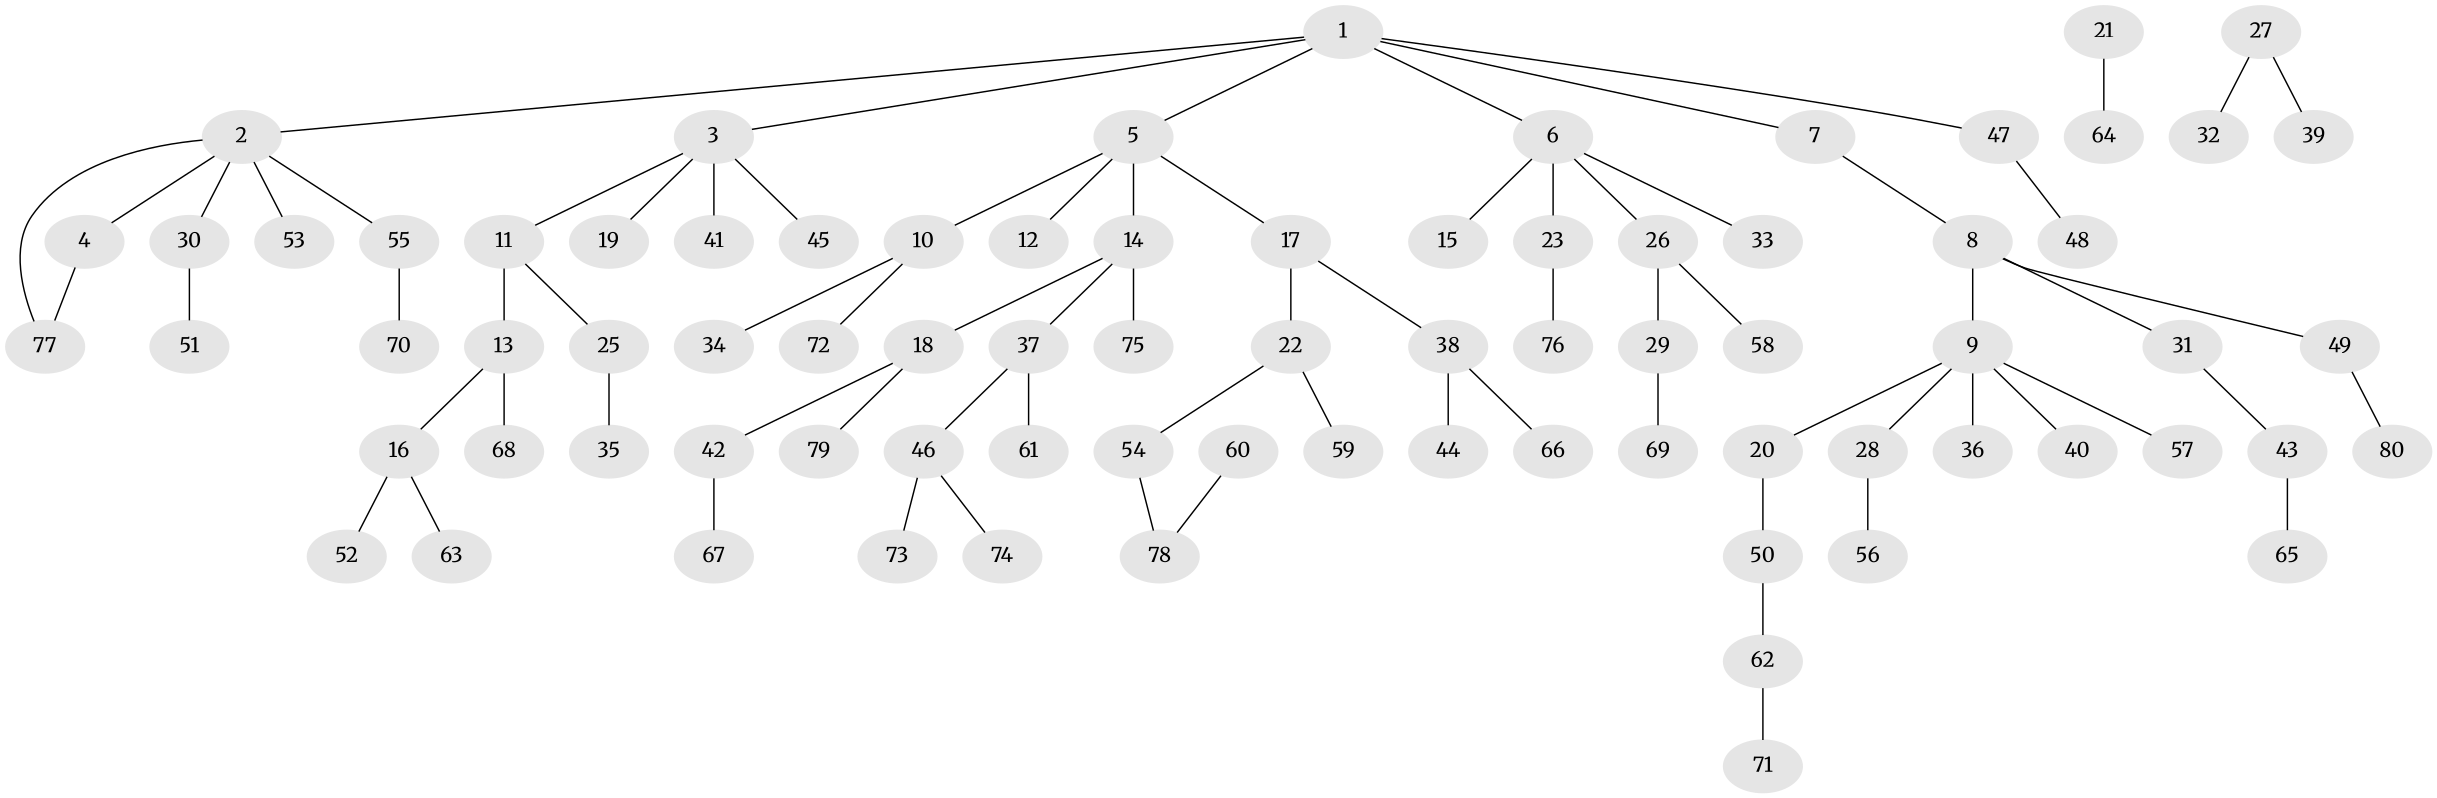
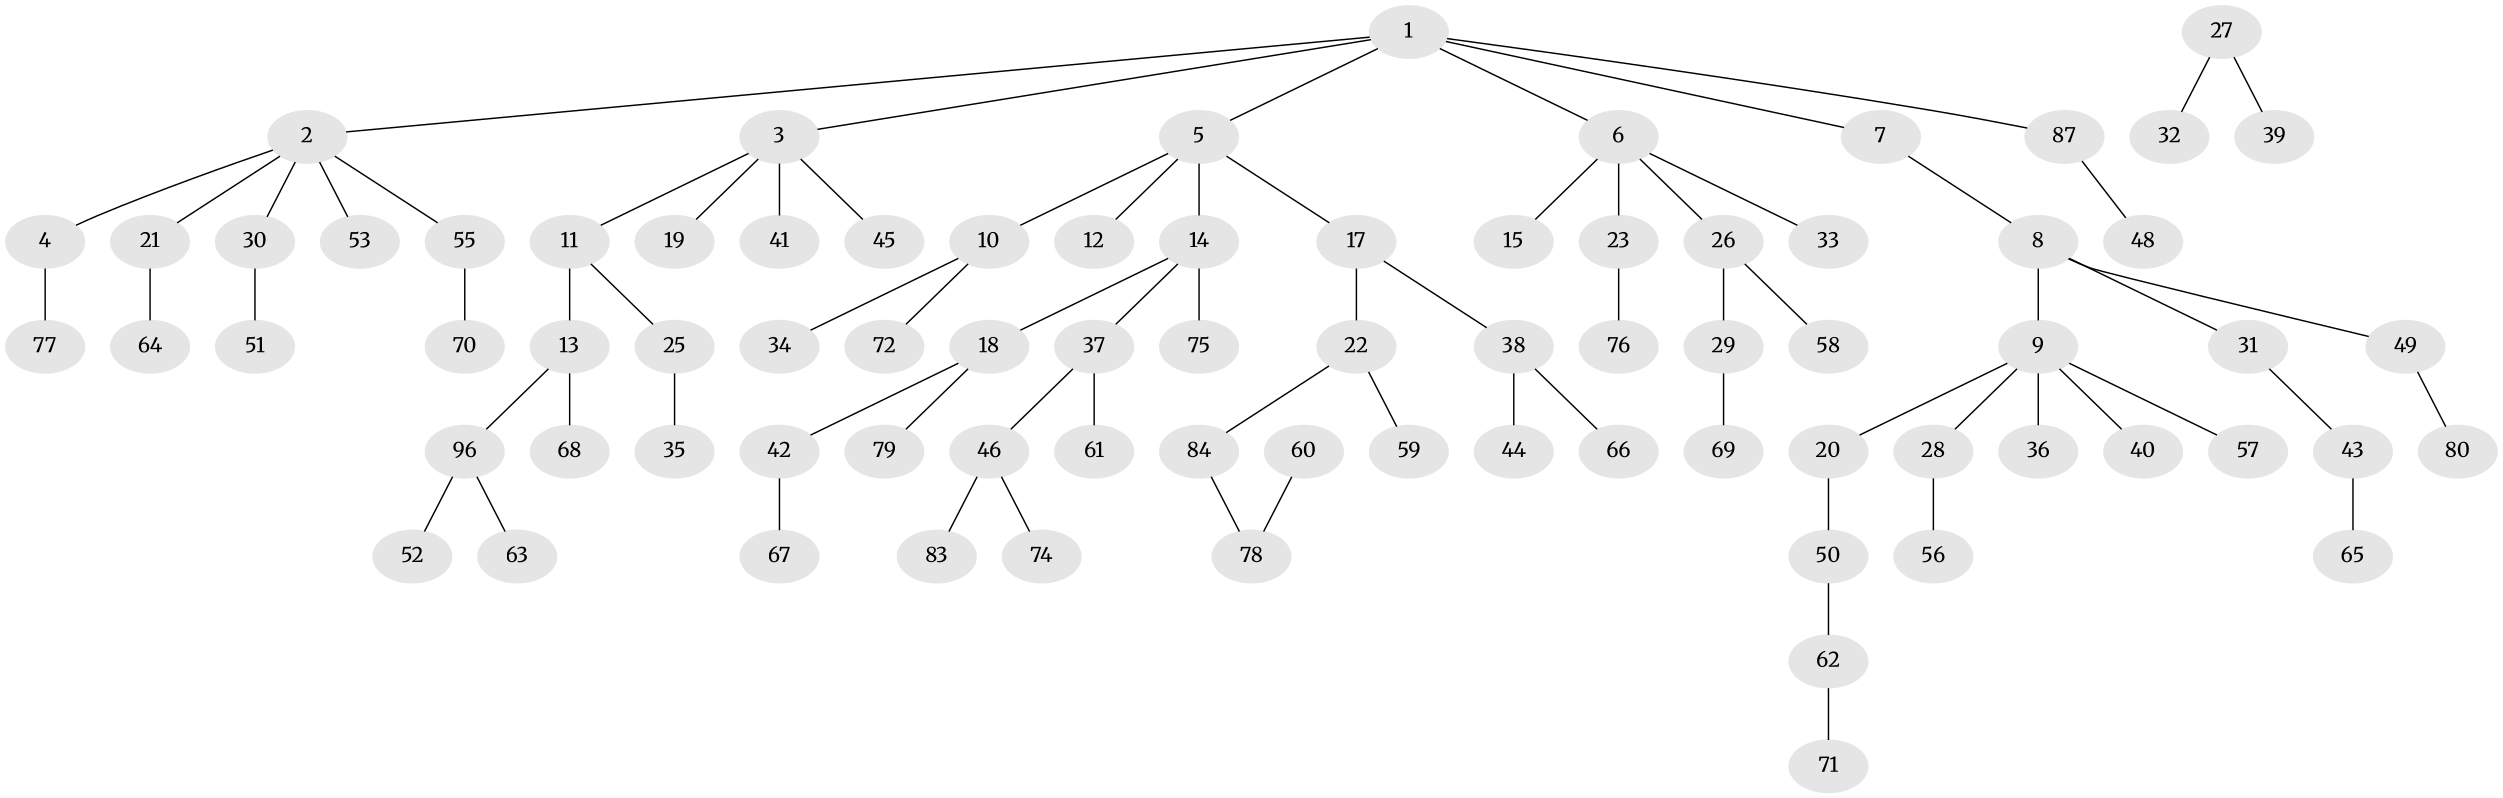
(1999, 137) -> (2064, 137)
(61, 187) -> (229, 190)
(399, 452) -> (465, 452)
(1134, 452) -> (1199, 452)
(897, 557) -> (937, 557)
